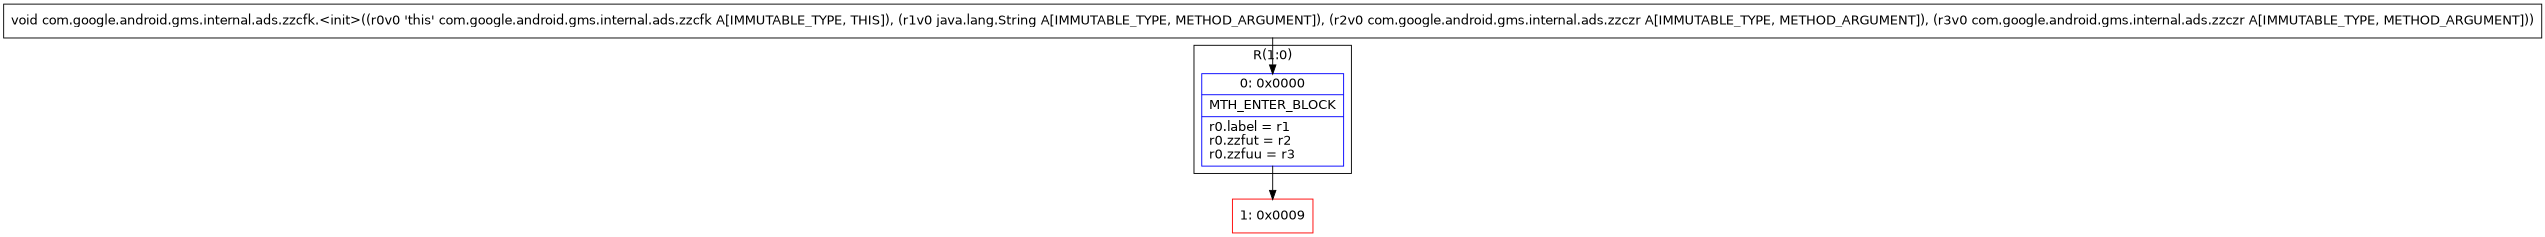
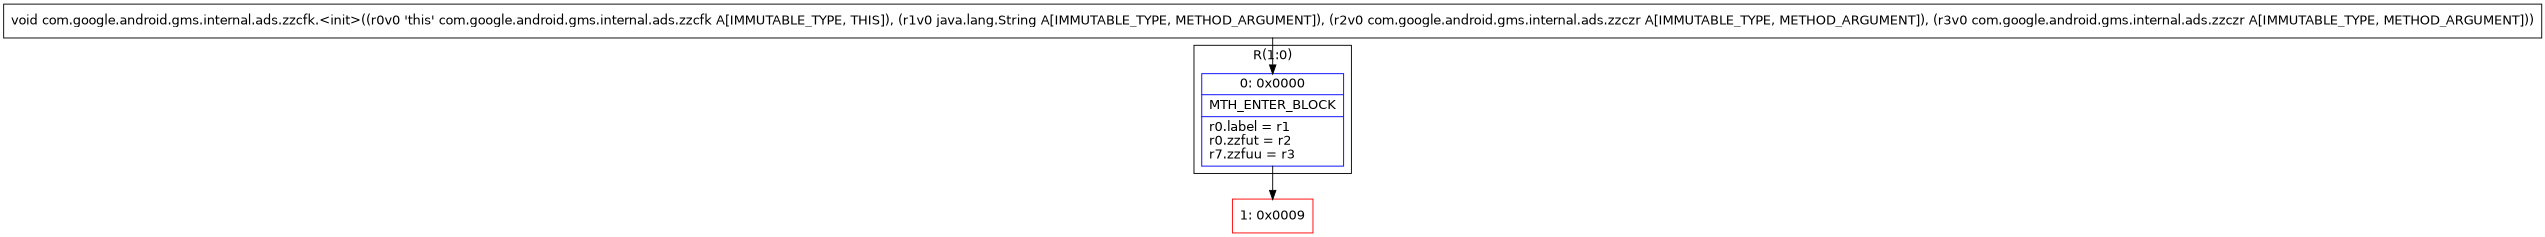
(1252, 155) -> (1252, 155)
